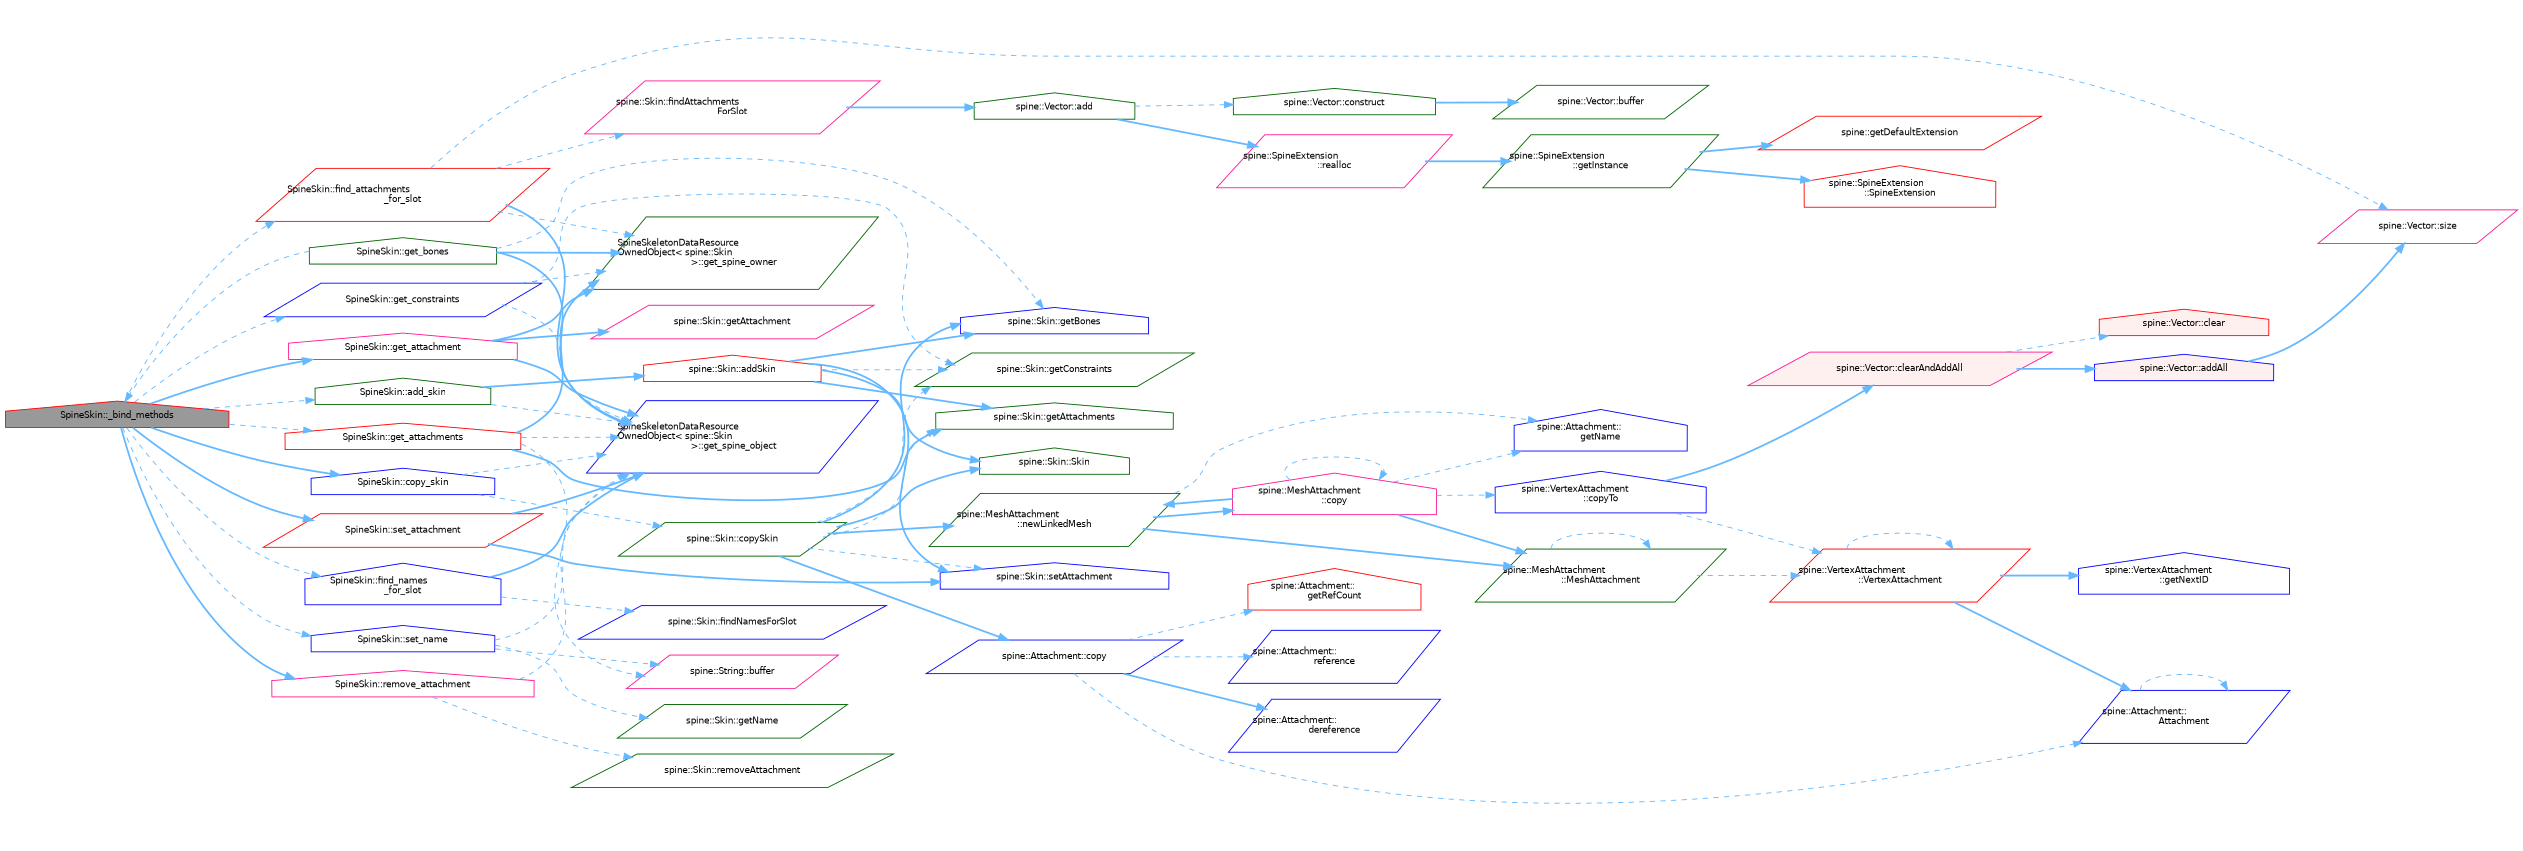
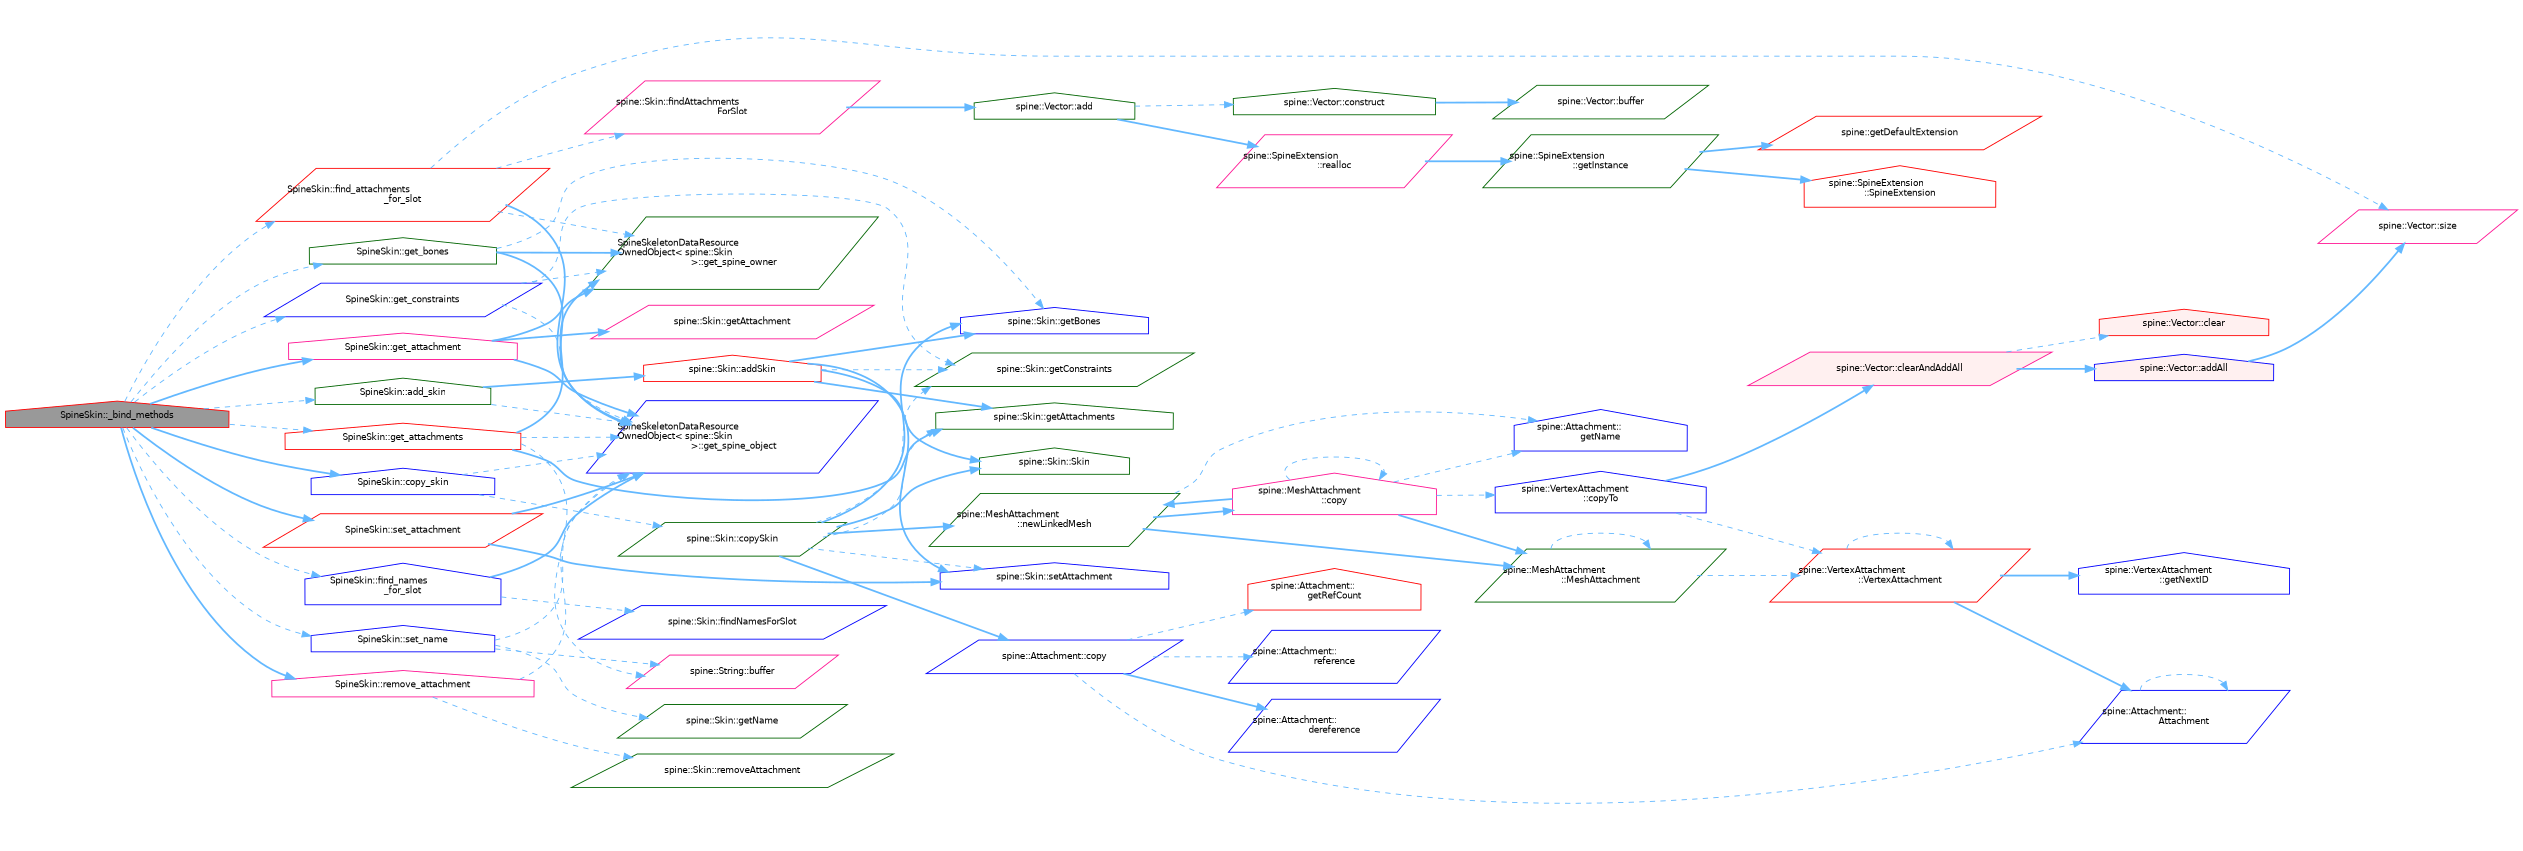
(207, 305) -> (211, 317)
